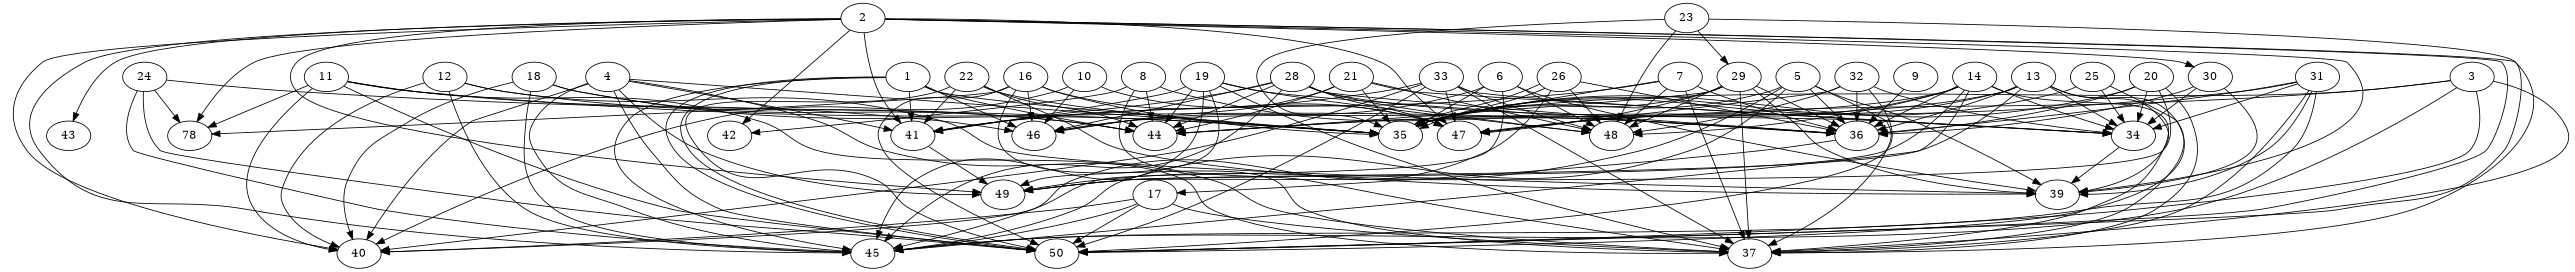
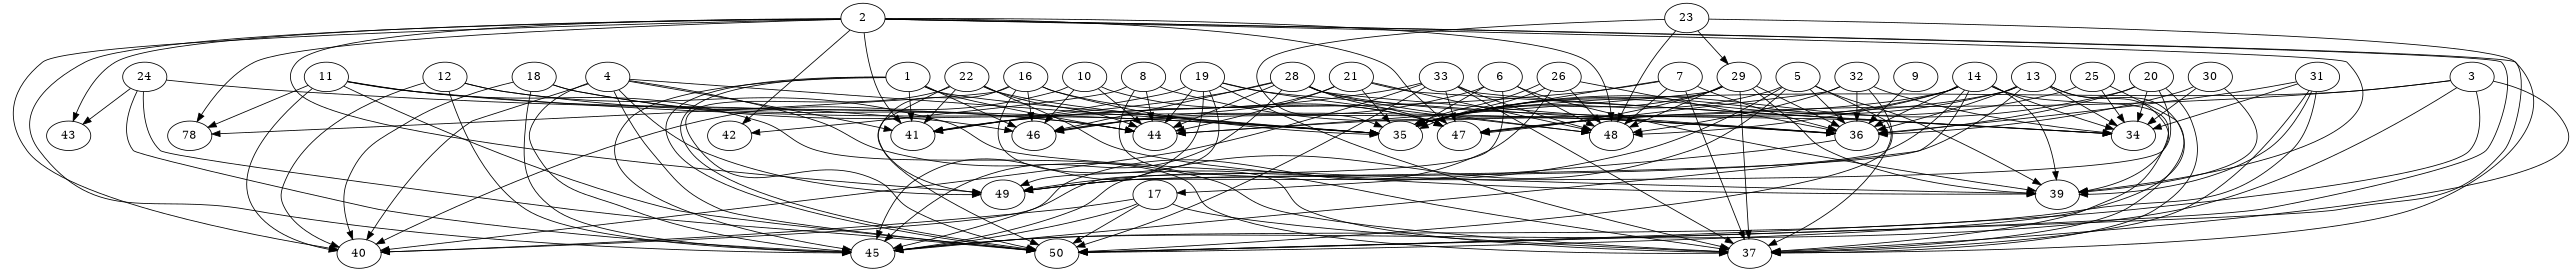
(1536, 35) -> (1267, 24)
(165, 103) -> (110, 104)
(1742, 114) -> (1109, 98)
(2104, 159) -> (2046, 137)
(965, 170) -> (882, 148)
